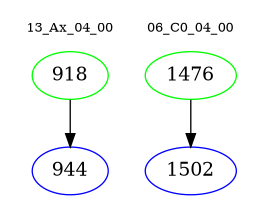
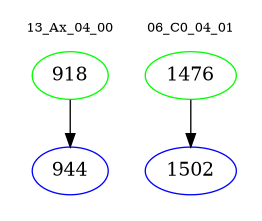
(191, 28) -> (191, 28)
